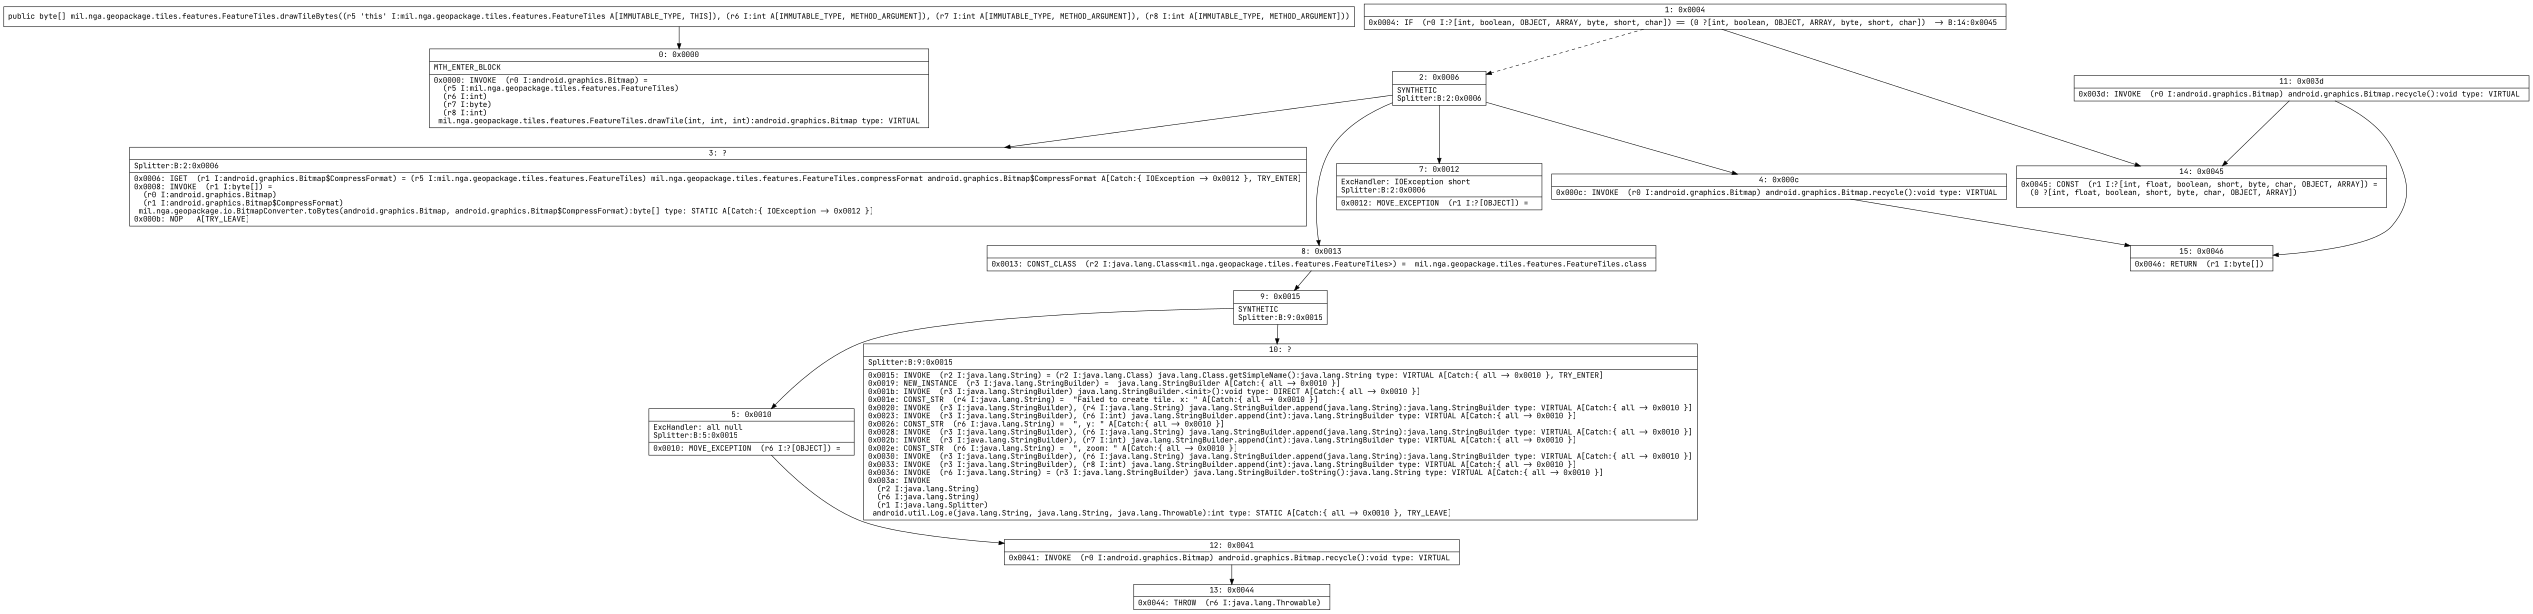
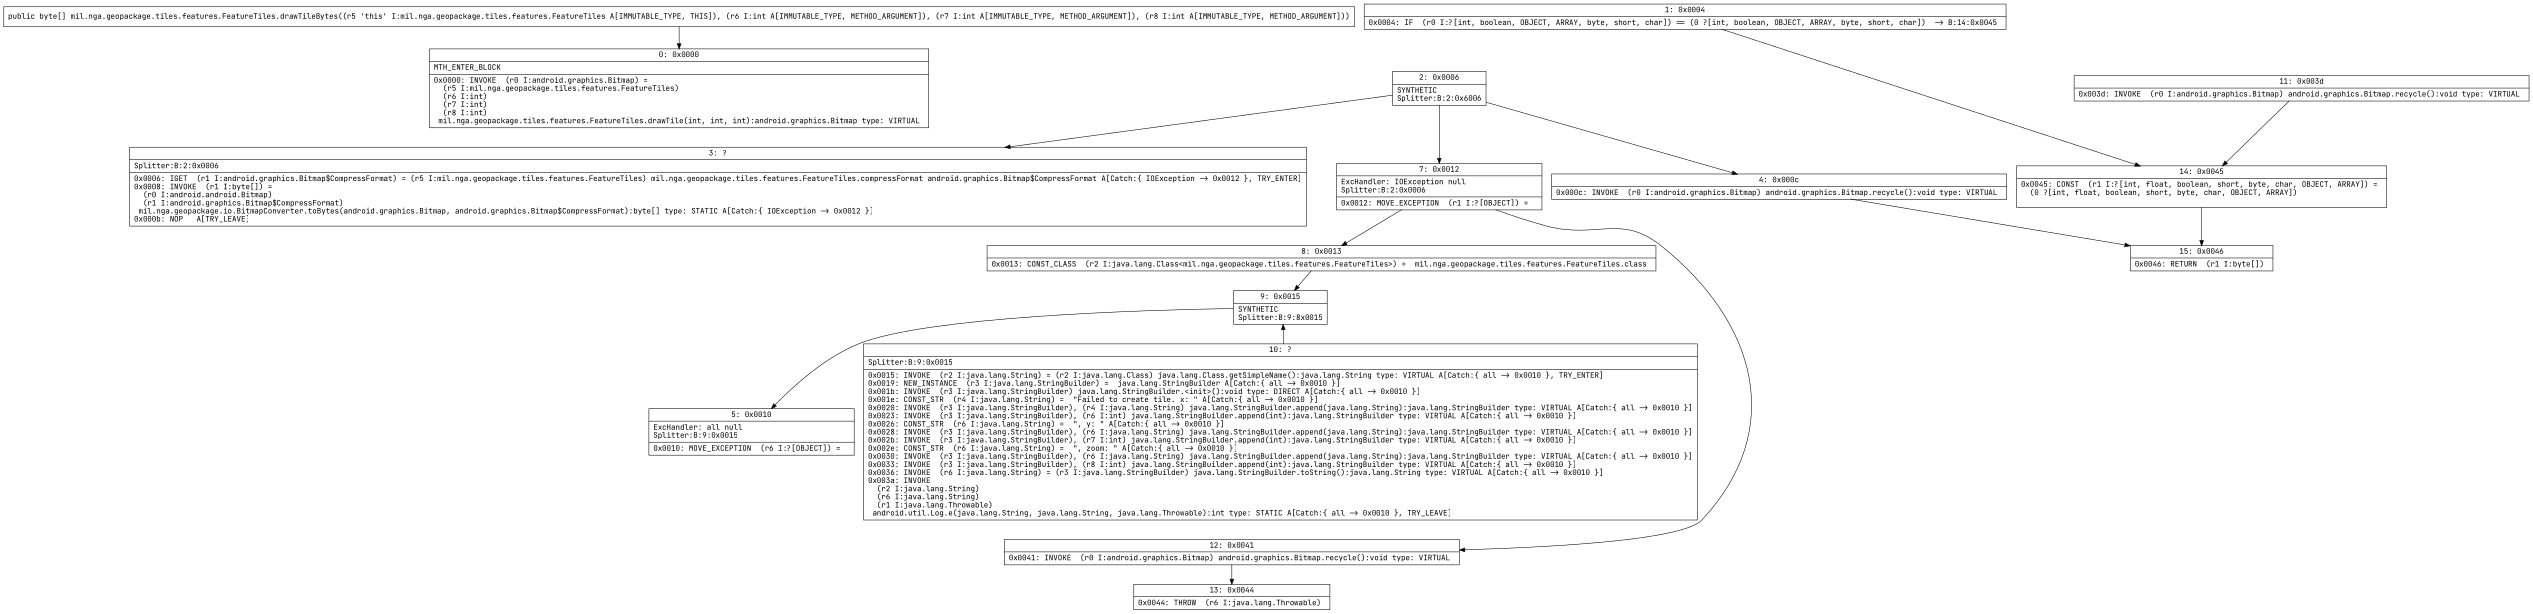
(1567, 51) -> none
(1439, 99) -> (1439, 99)
(463, 105) -> (461, 105)
(1327, 156) -> (1374, 226)
(1406, 182) -> (1404, 182)
(206, 195) -> (203, 195)
(2403, 209) -> (2202, 224)
(1280, 318) -> (1280, 318)
(1278, 331) -> (1284, 337)
(696, 435) -> (696, 435)
(928, 505) -> (931, 505)
(874, 525) -> (1751, 408)
